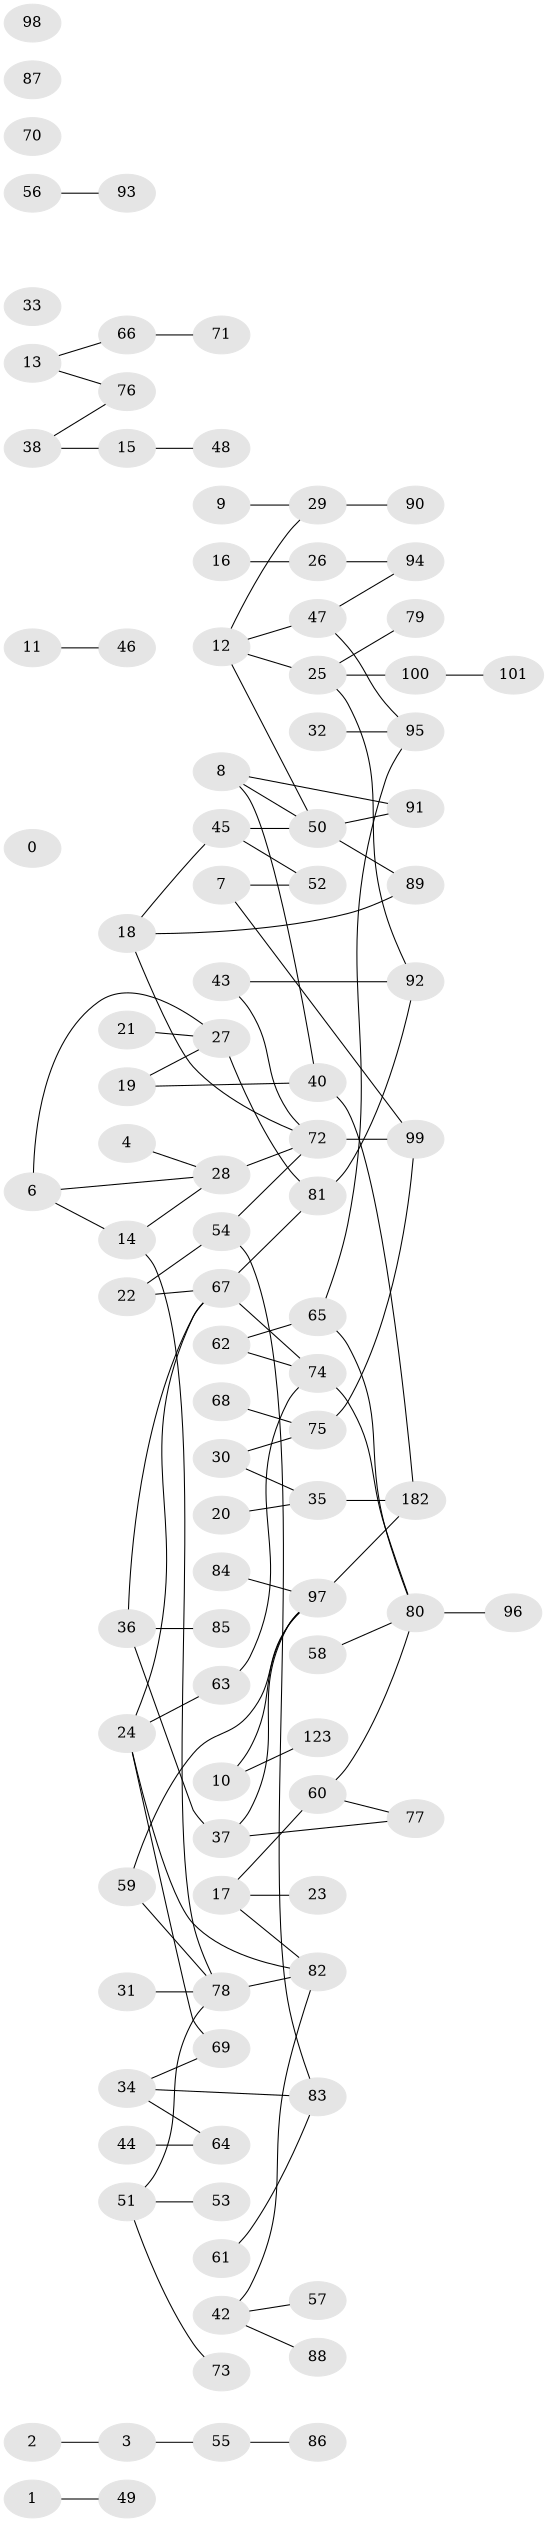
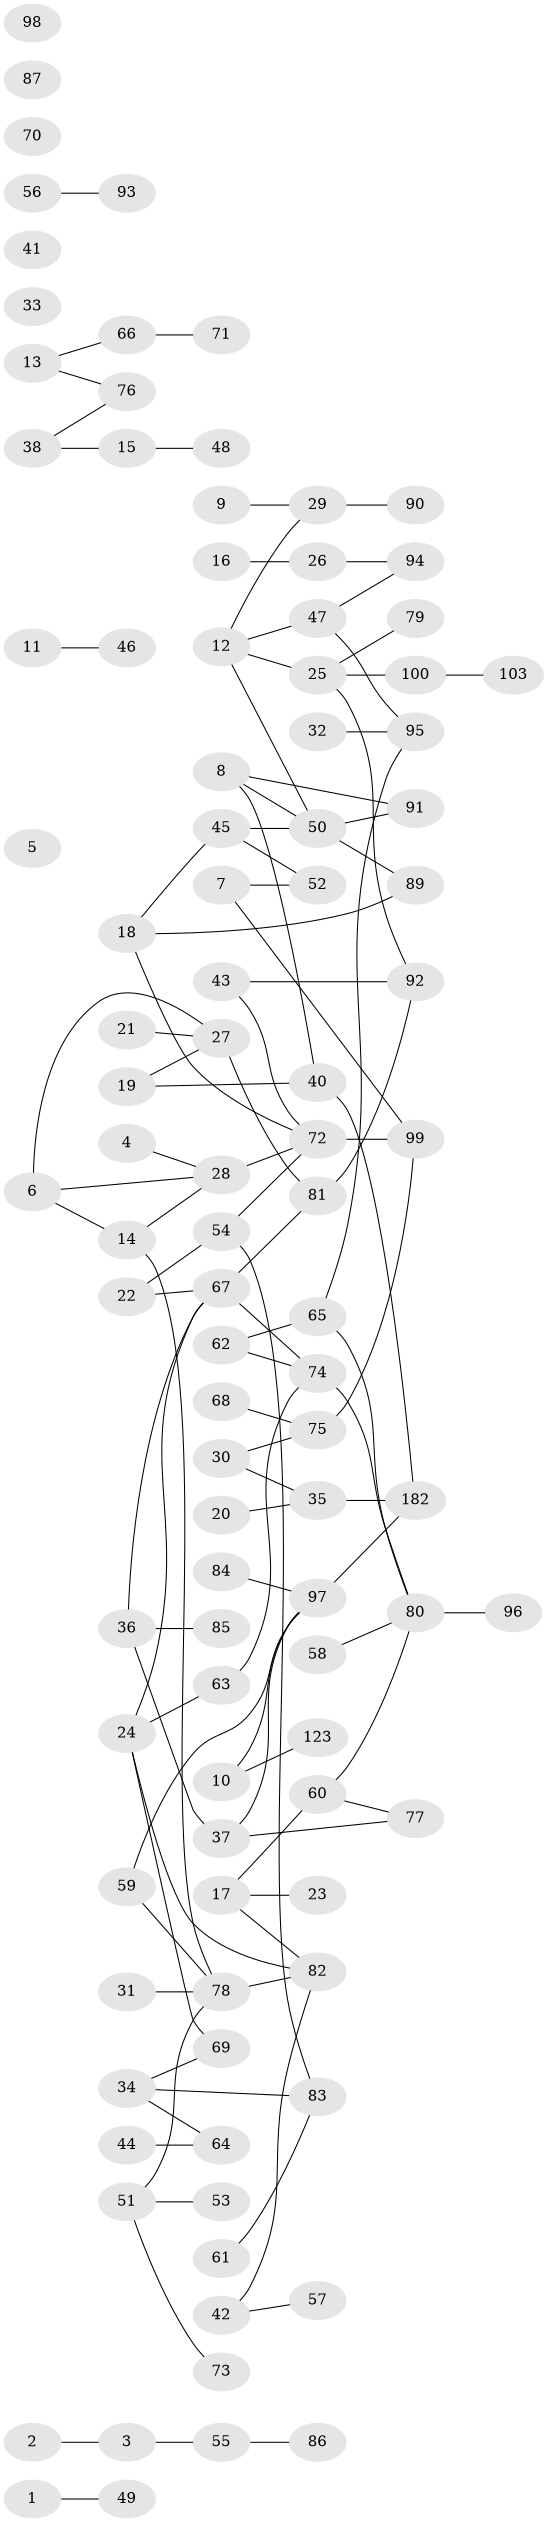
none -> (33, 250)
(513, 675) -> (513, 675)
(33, 848) -> (33, 848)
(318, 2357) -> none
